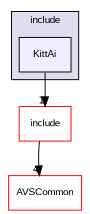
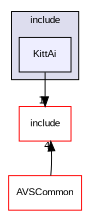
(39, 154) -> (52, 163)
